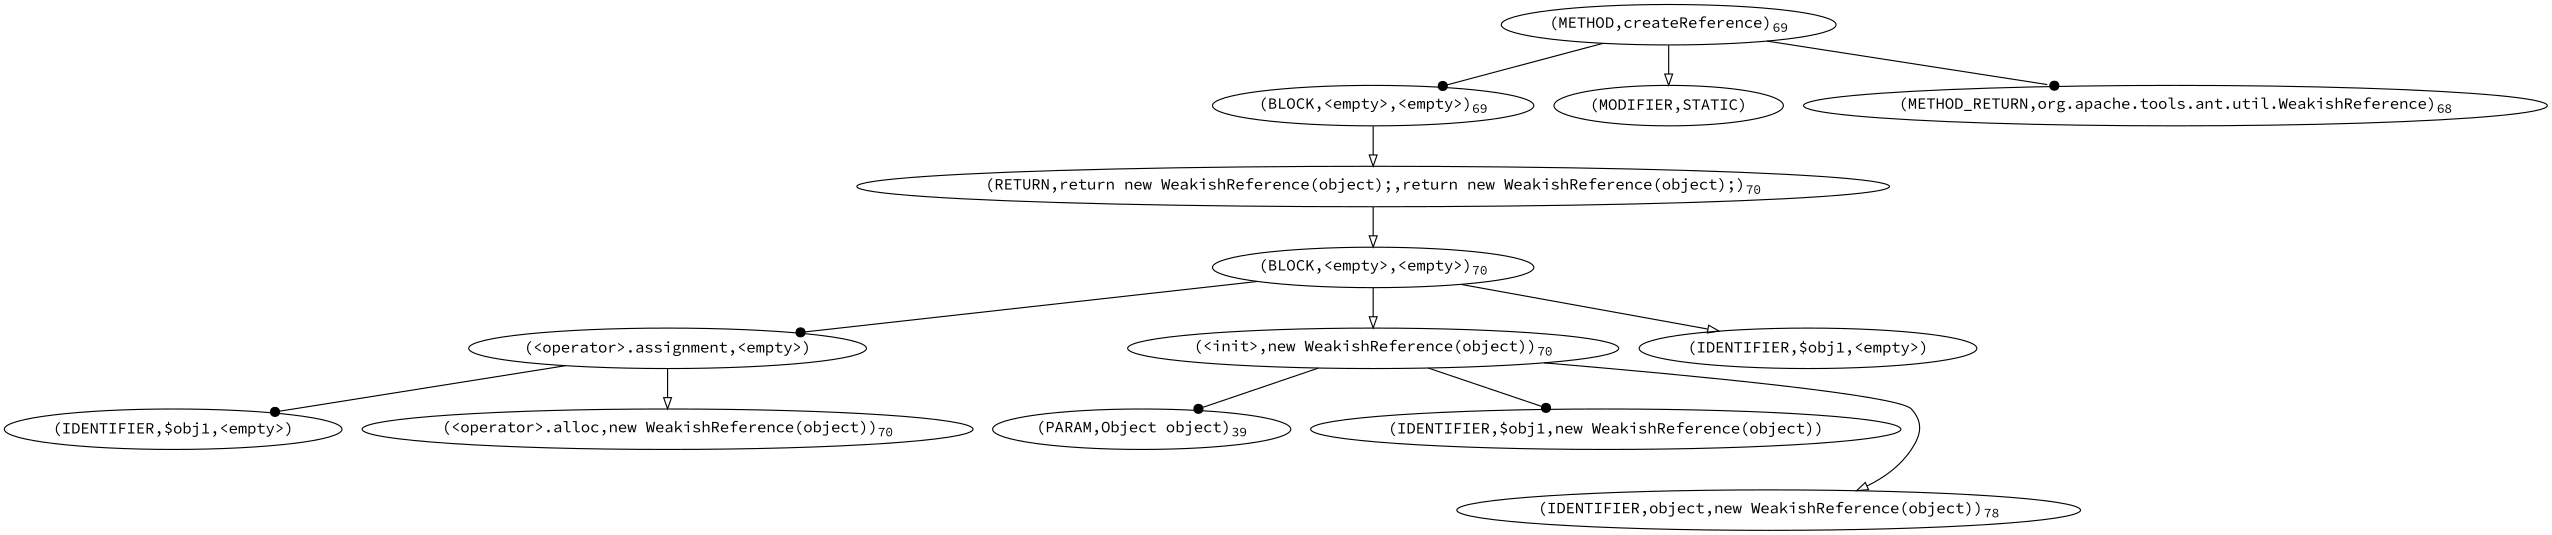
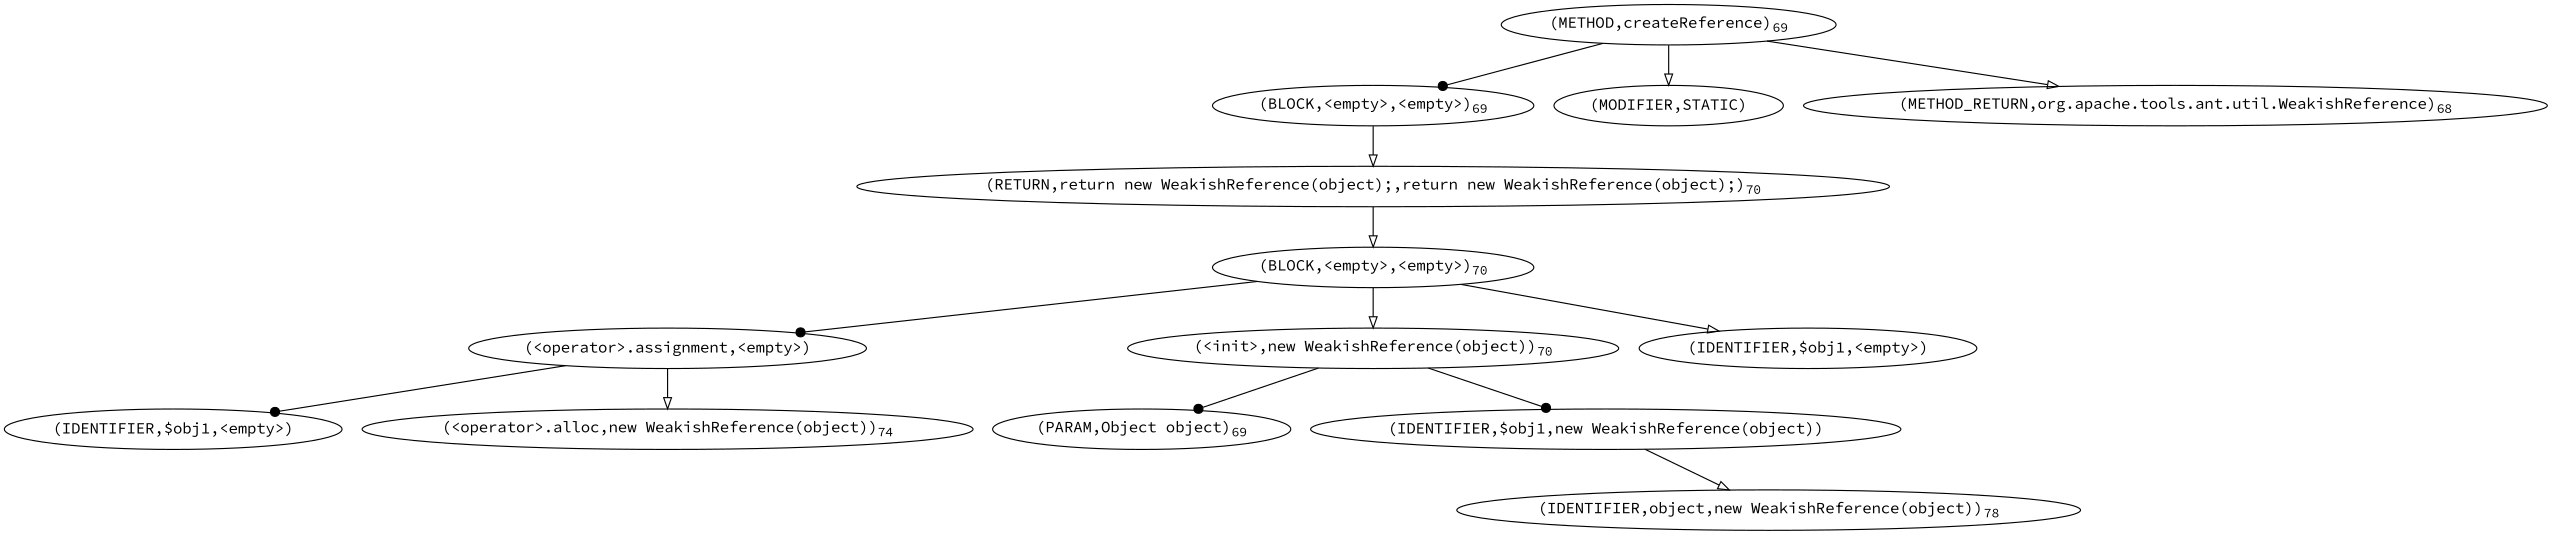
(1907, 63) -> (1907, 63)
(1780, 385) -> (1682, 467)
(886, 428) -> (886, 428)
(1239, 428) -> (1239, 428)
